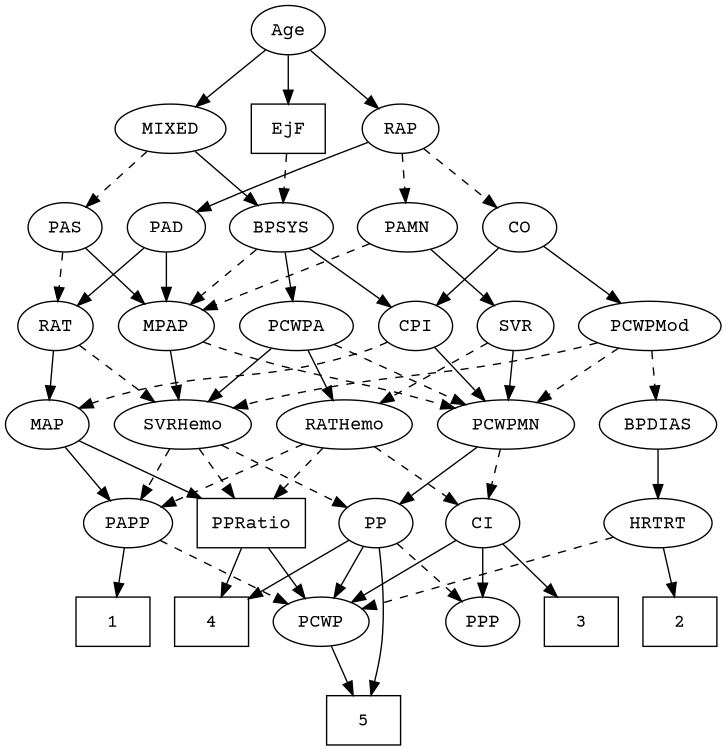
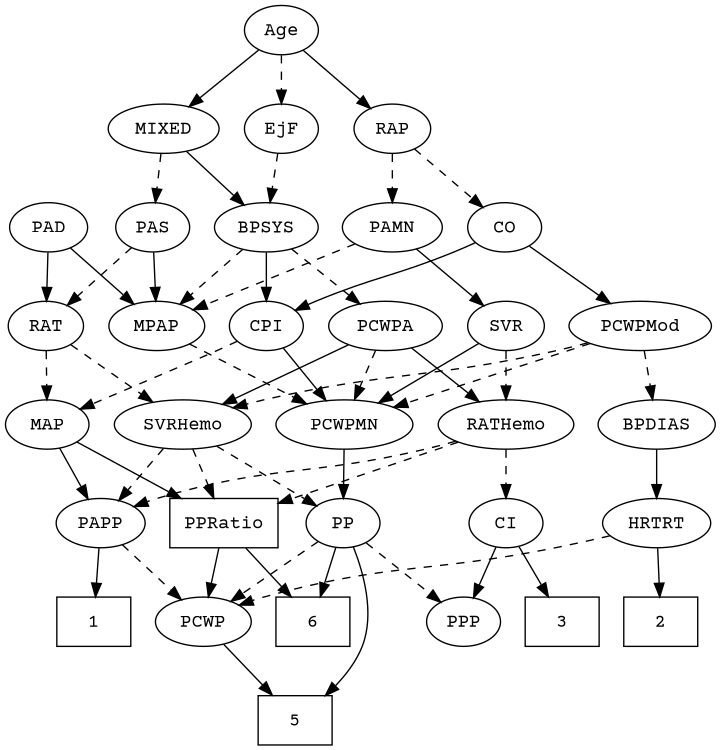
(288, 73) -> (281, 73)
(288, 129) -> (281, 129)
(296, 170) -> none
(287, 267) -> (320, 272)
(173, 368) -> none
(52, 369) -> (46, 369)
(496, 467) -> none
(352, 566) -> (280, 568)
(410, 568) -> none
(212, 622) -> (313, 622)
